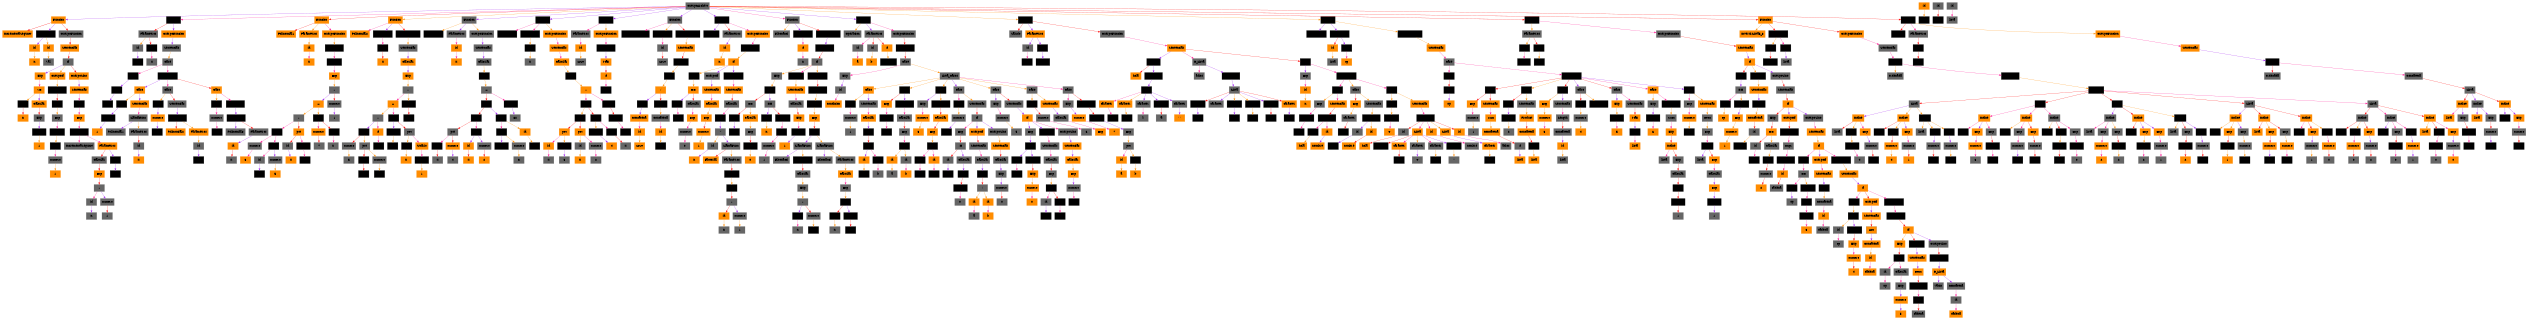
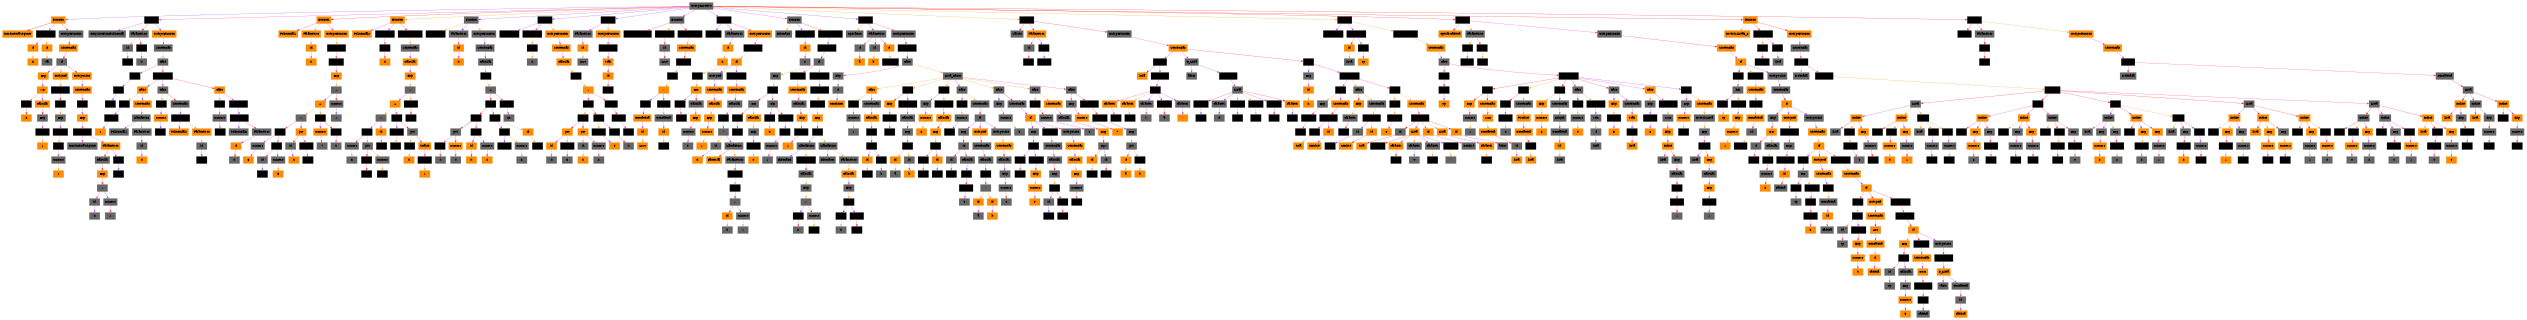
none -> (107, 34)
none -> (1450, 34)
none -> (1219, 118)
none -> (1596, 118)
(1707, 118) -> (1704, 118)
none -> (1104, 146)
